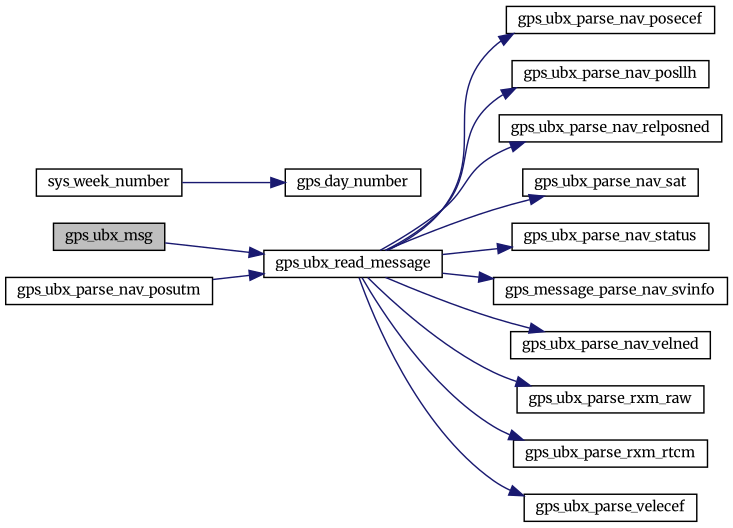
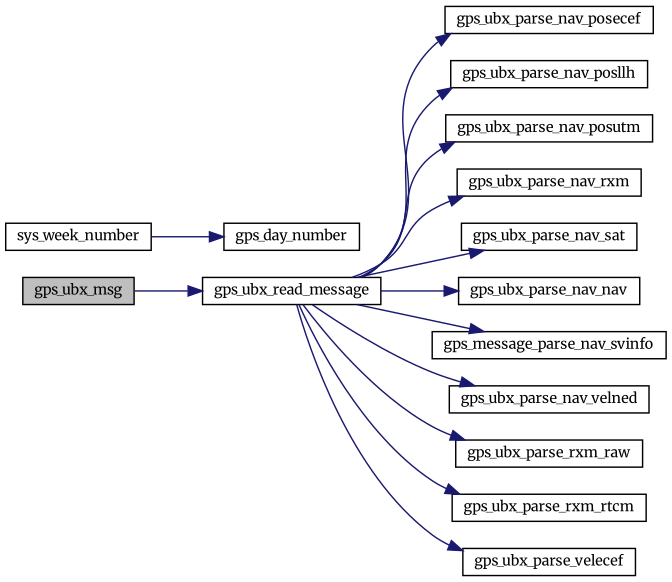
(610, 128) -> (549, 183)
(610, 237) -> (549, 291)
(231, 277) -> (405, 216)
